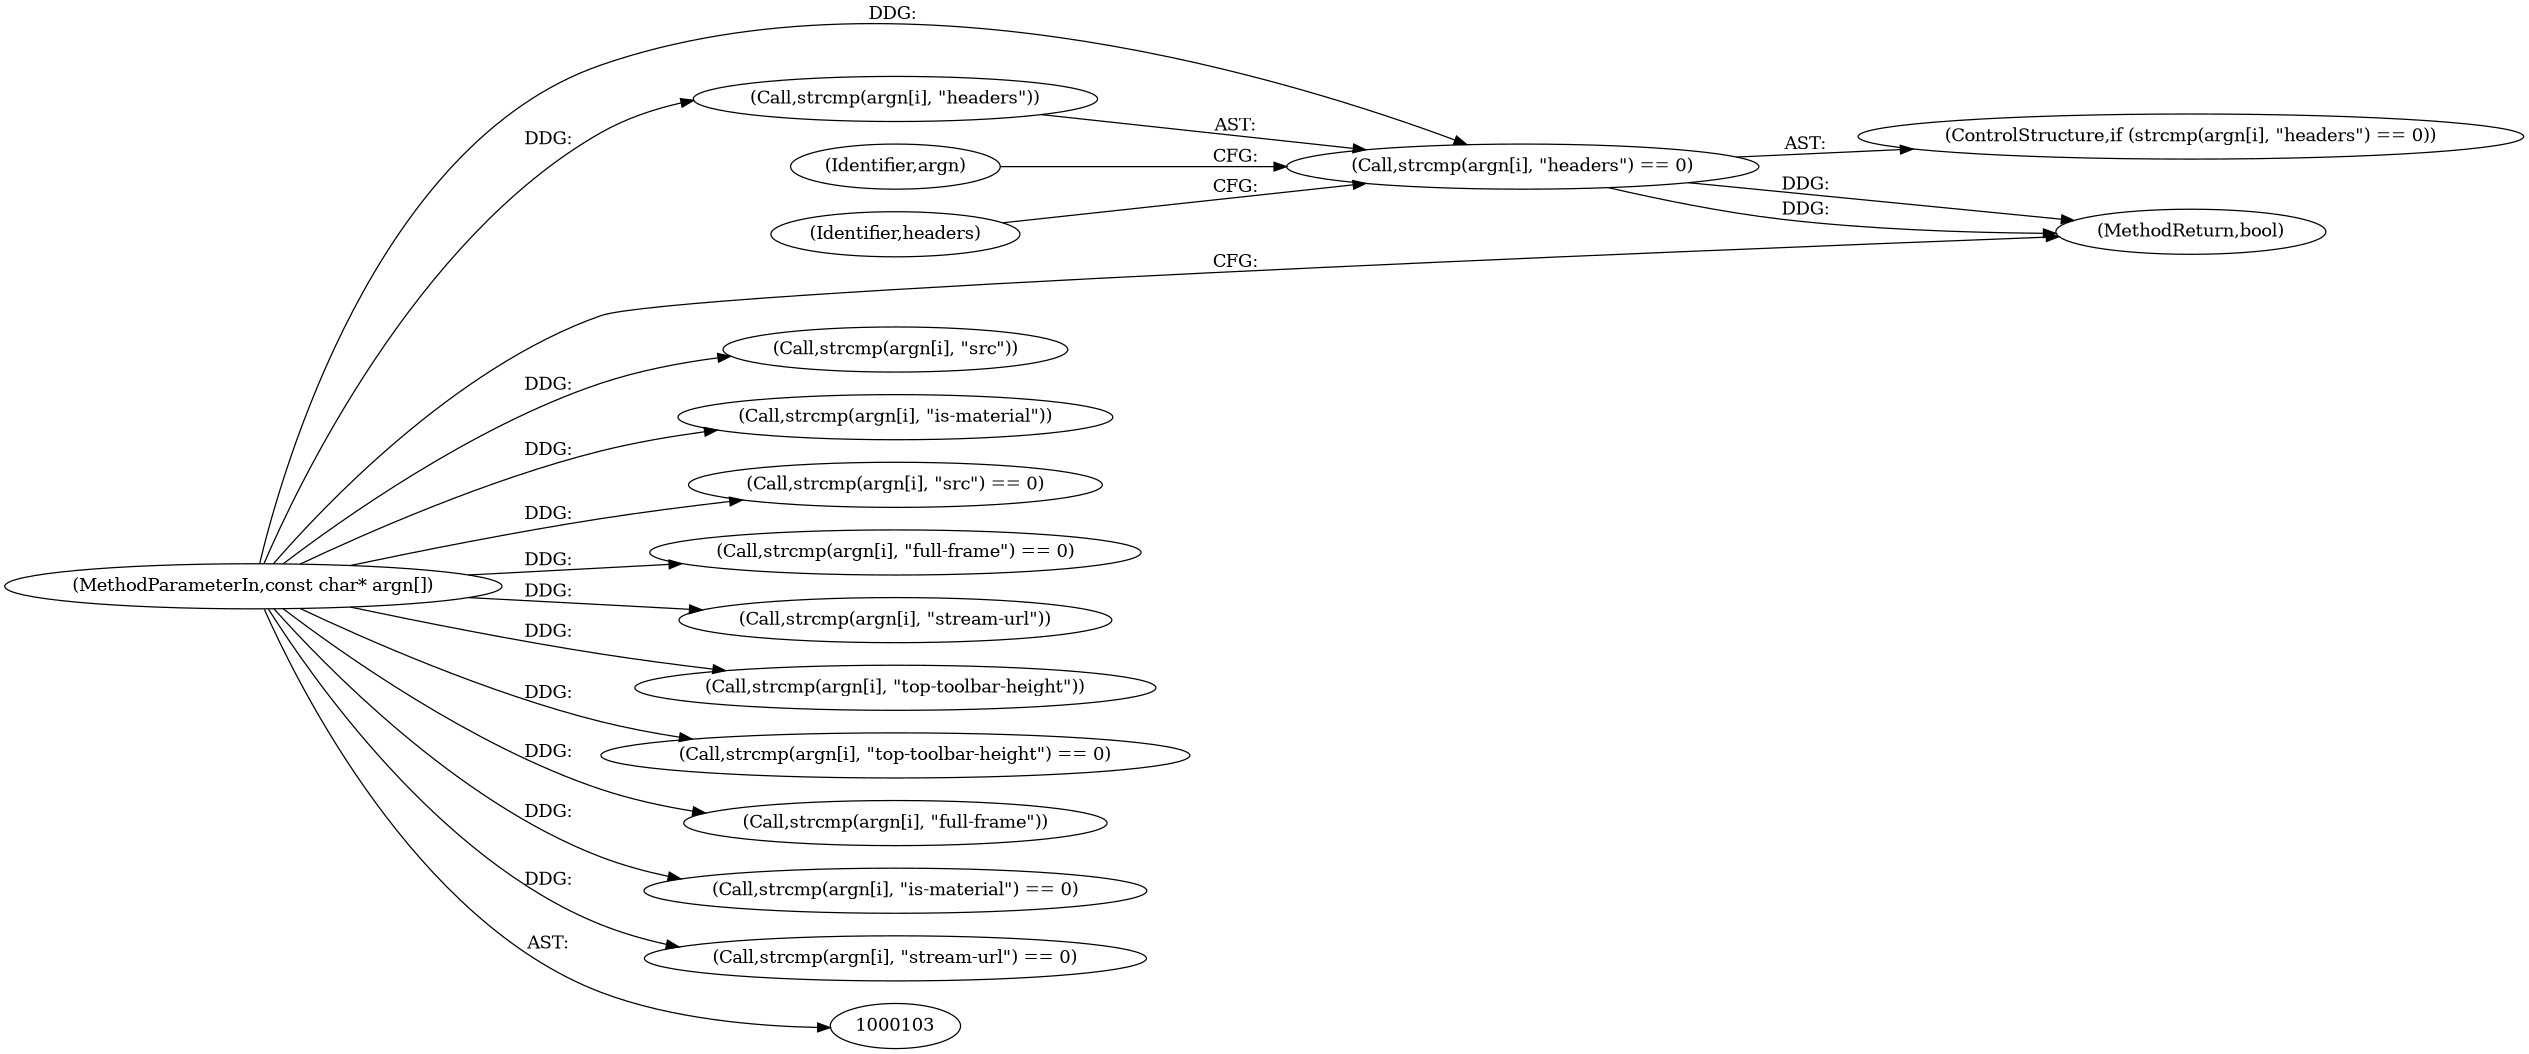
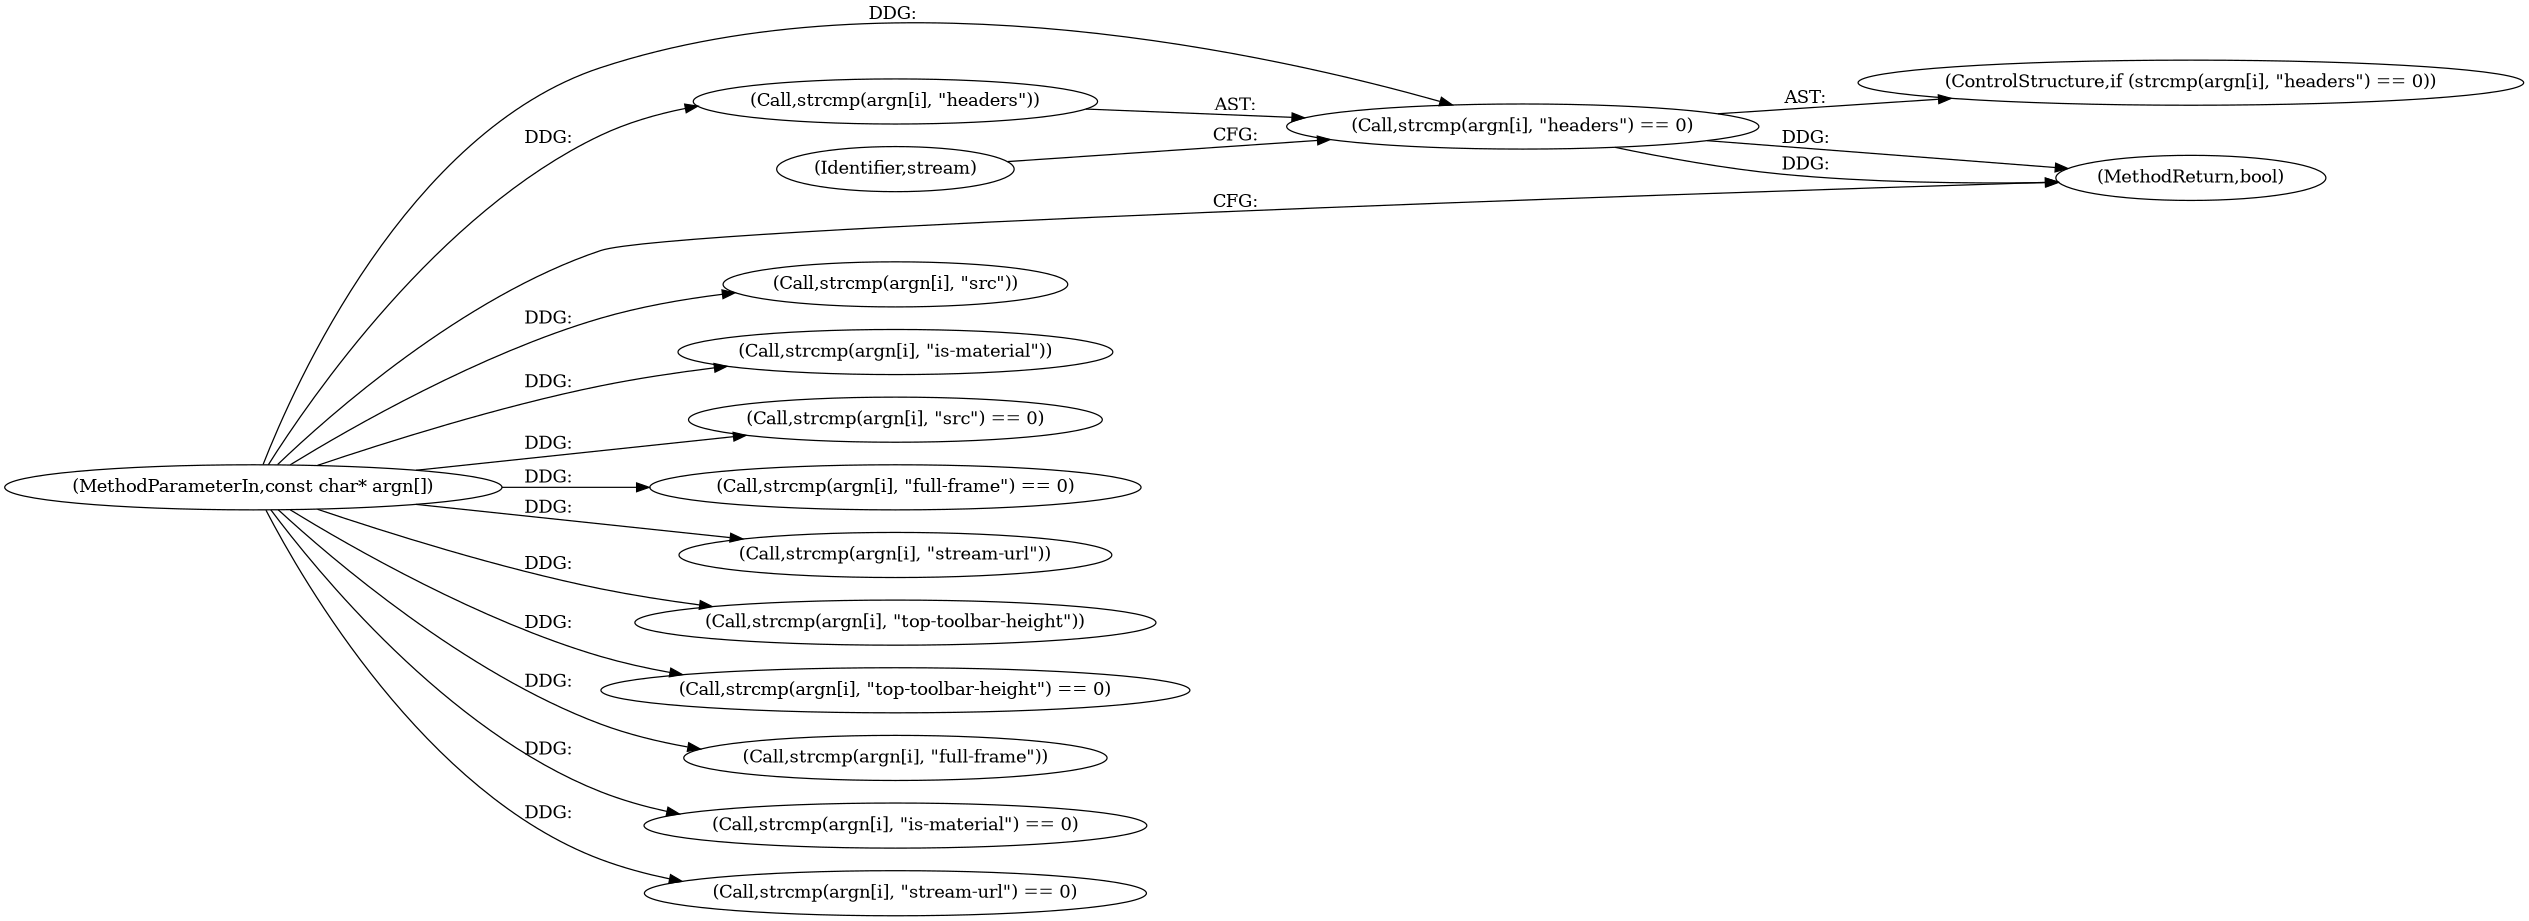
(895, 167) -> none
(895, 234) -> (895, 169)
(895, 1026) -> none
